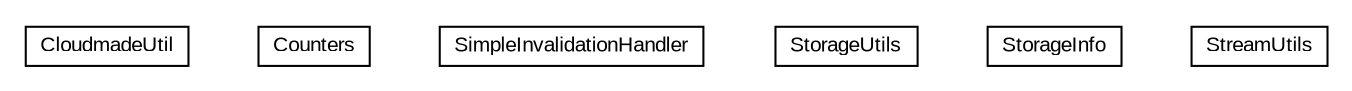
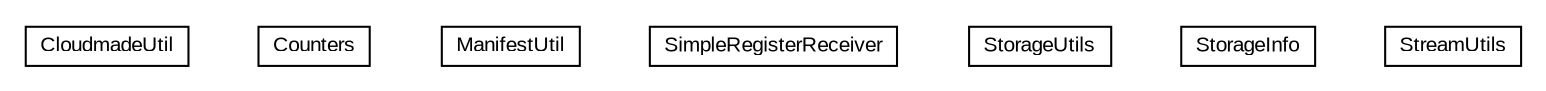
none -> (510, 45)
(572, 45) -> none
none -> (773, 45)
